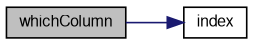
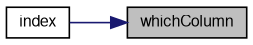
(146, 23) -> (90, 23)
